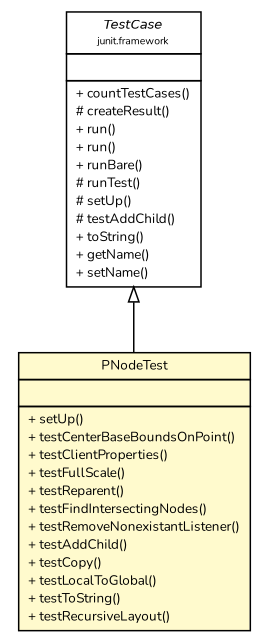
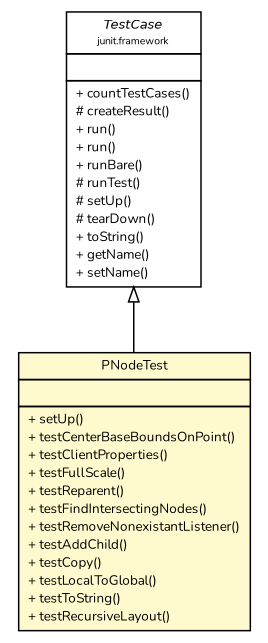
(126, 219) -> (116, 219)
